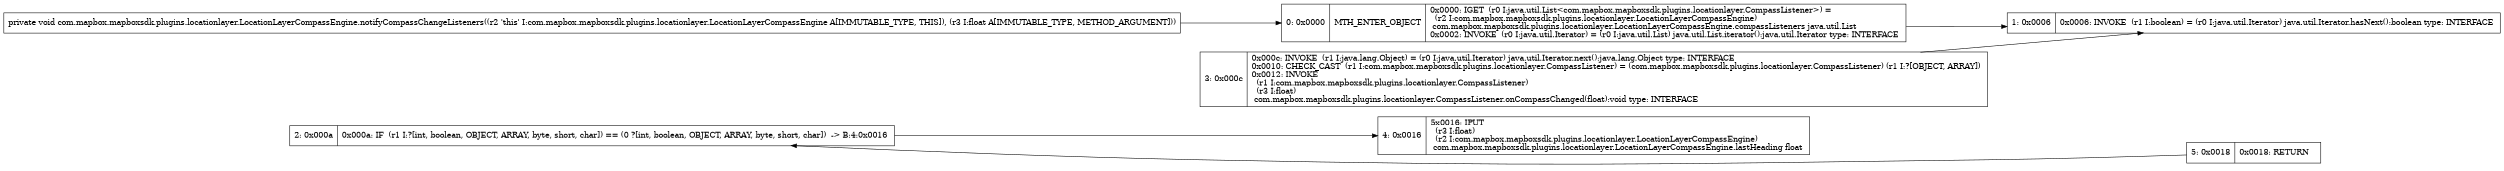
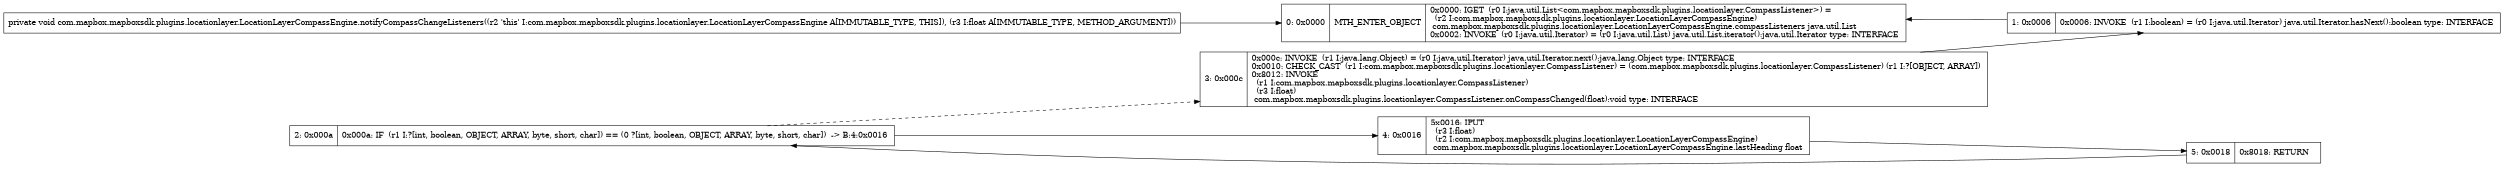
(1954, 27) -> (1959, 19)
(1287, 75) -> (1287, 75)
none -> (981, 114)
none -> (1996, 146)
(2278, 152) -> (2278, 152)
